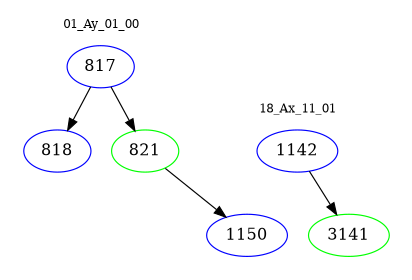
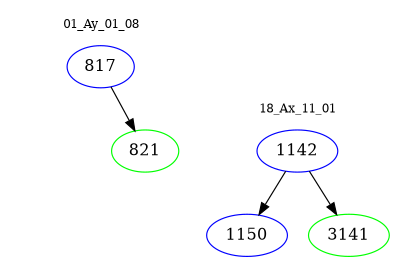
(101, 25) -> (101, 25)
(57, 151) -> none
(191, 189) -> (275, 188)
